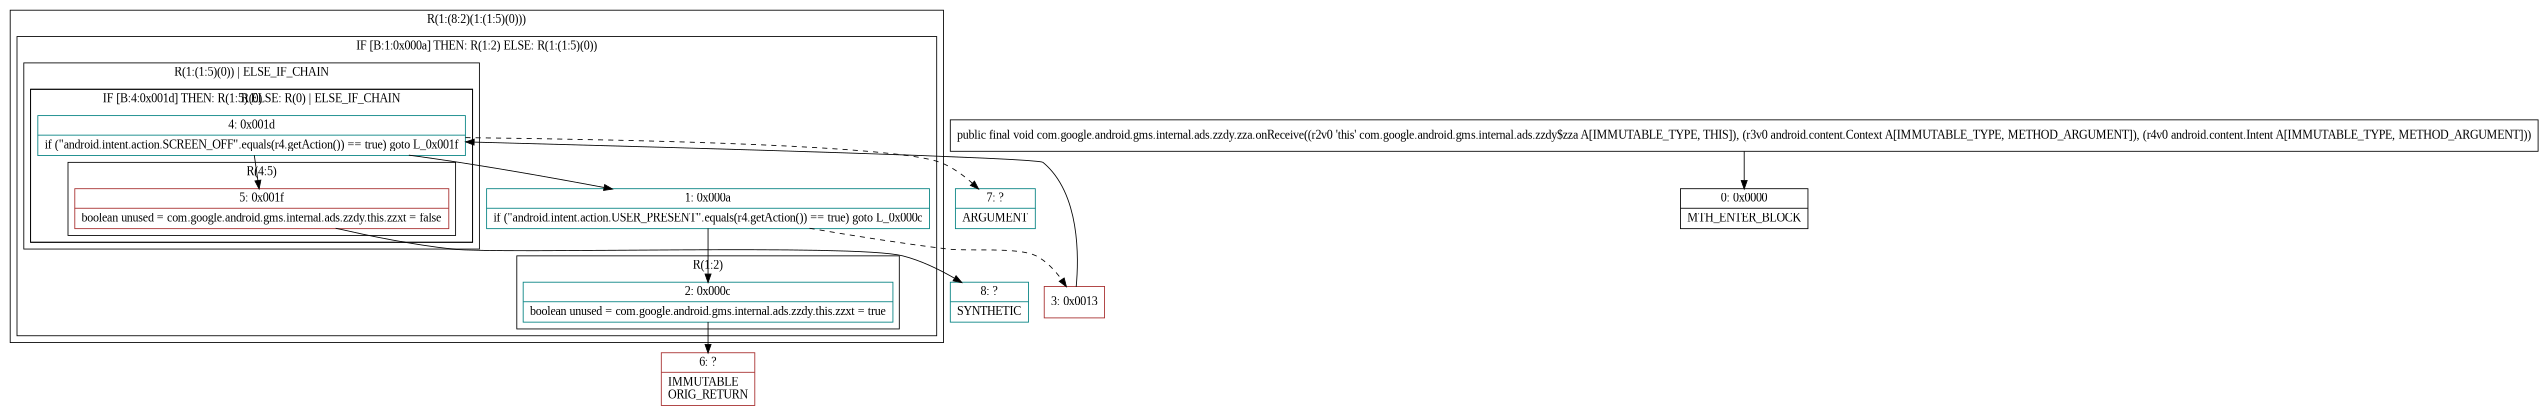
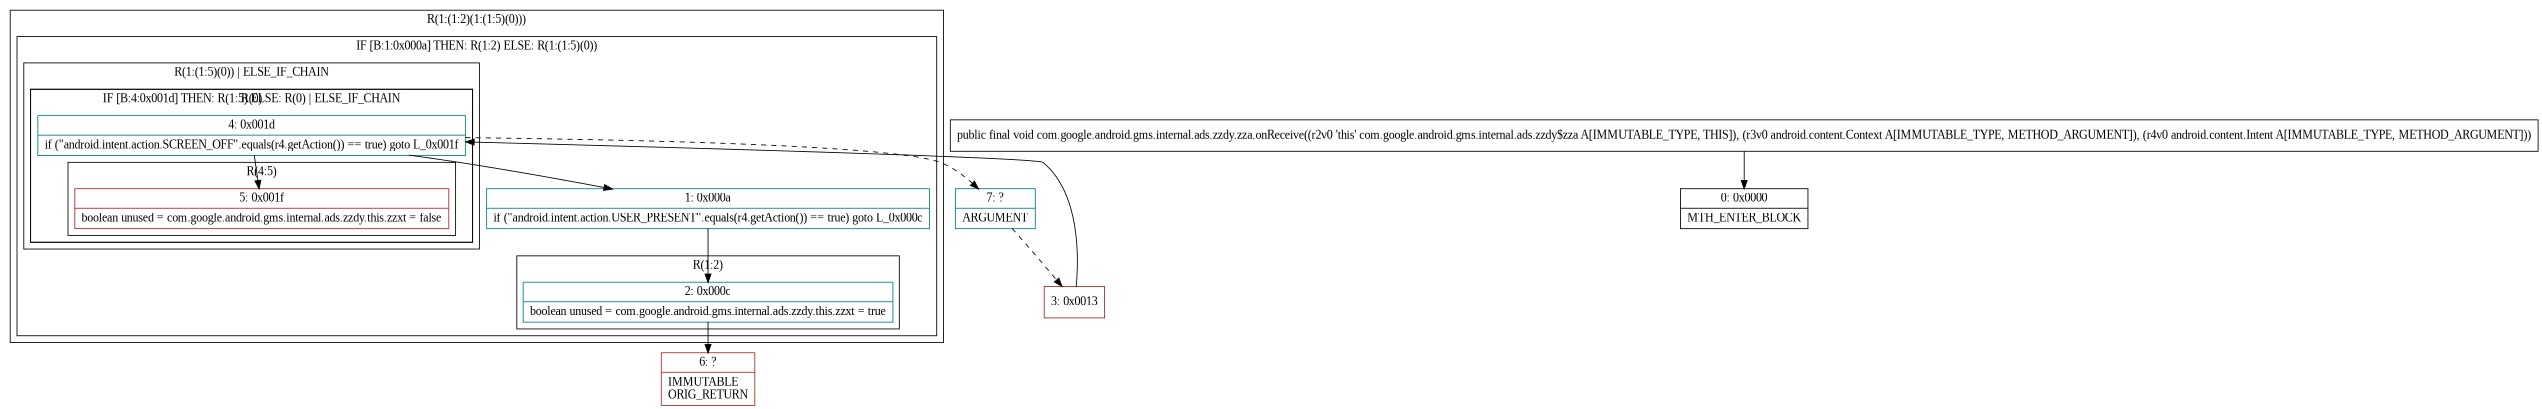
(477, 20) -> (477, 20)
(927, 246) -> (1034, 254)
(989, 302) -> none
